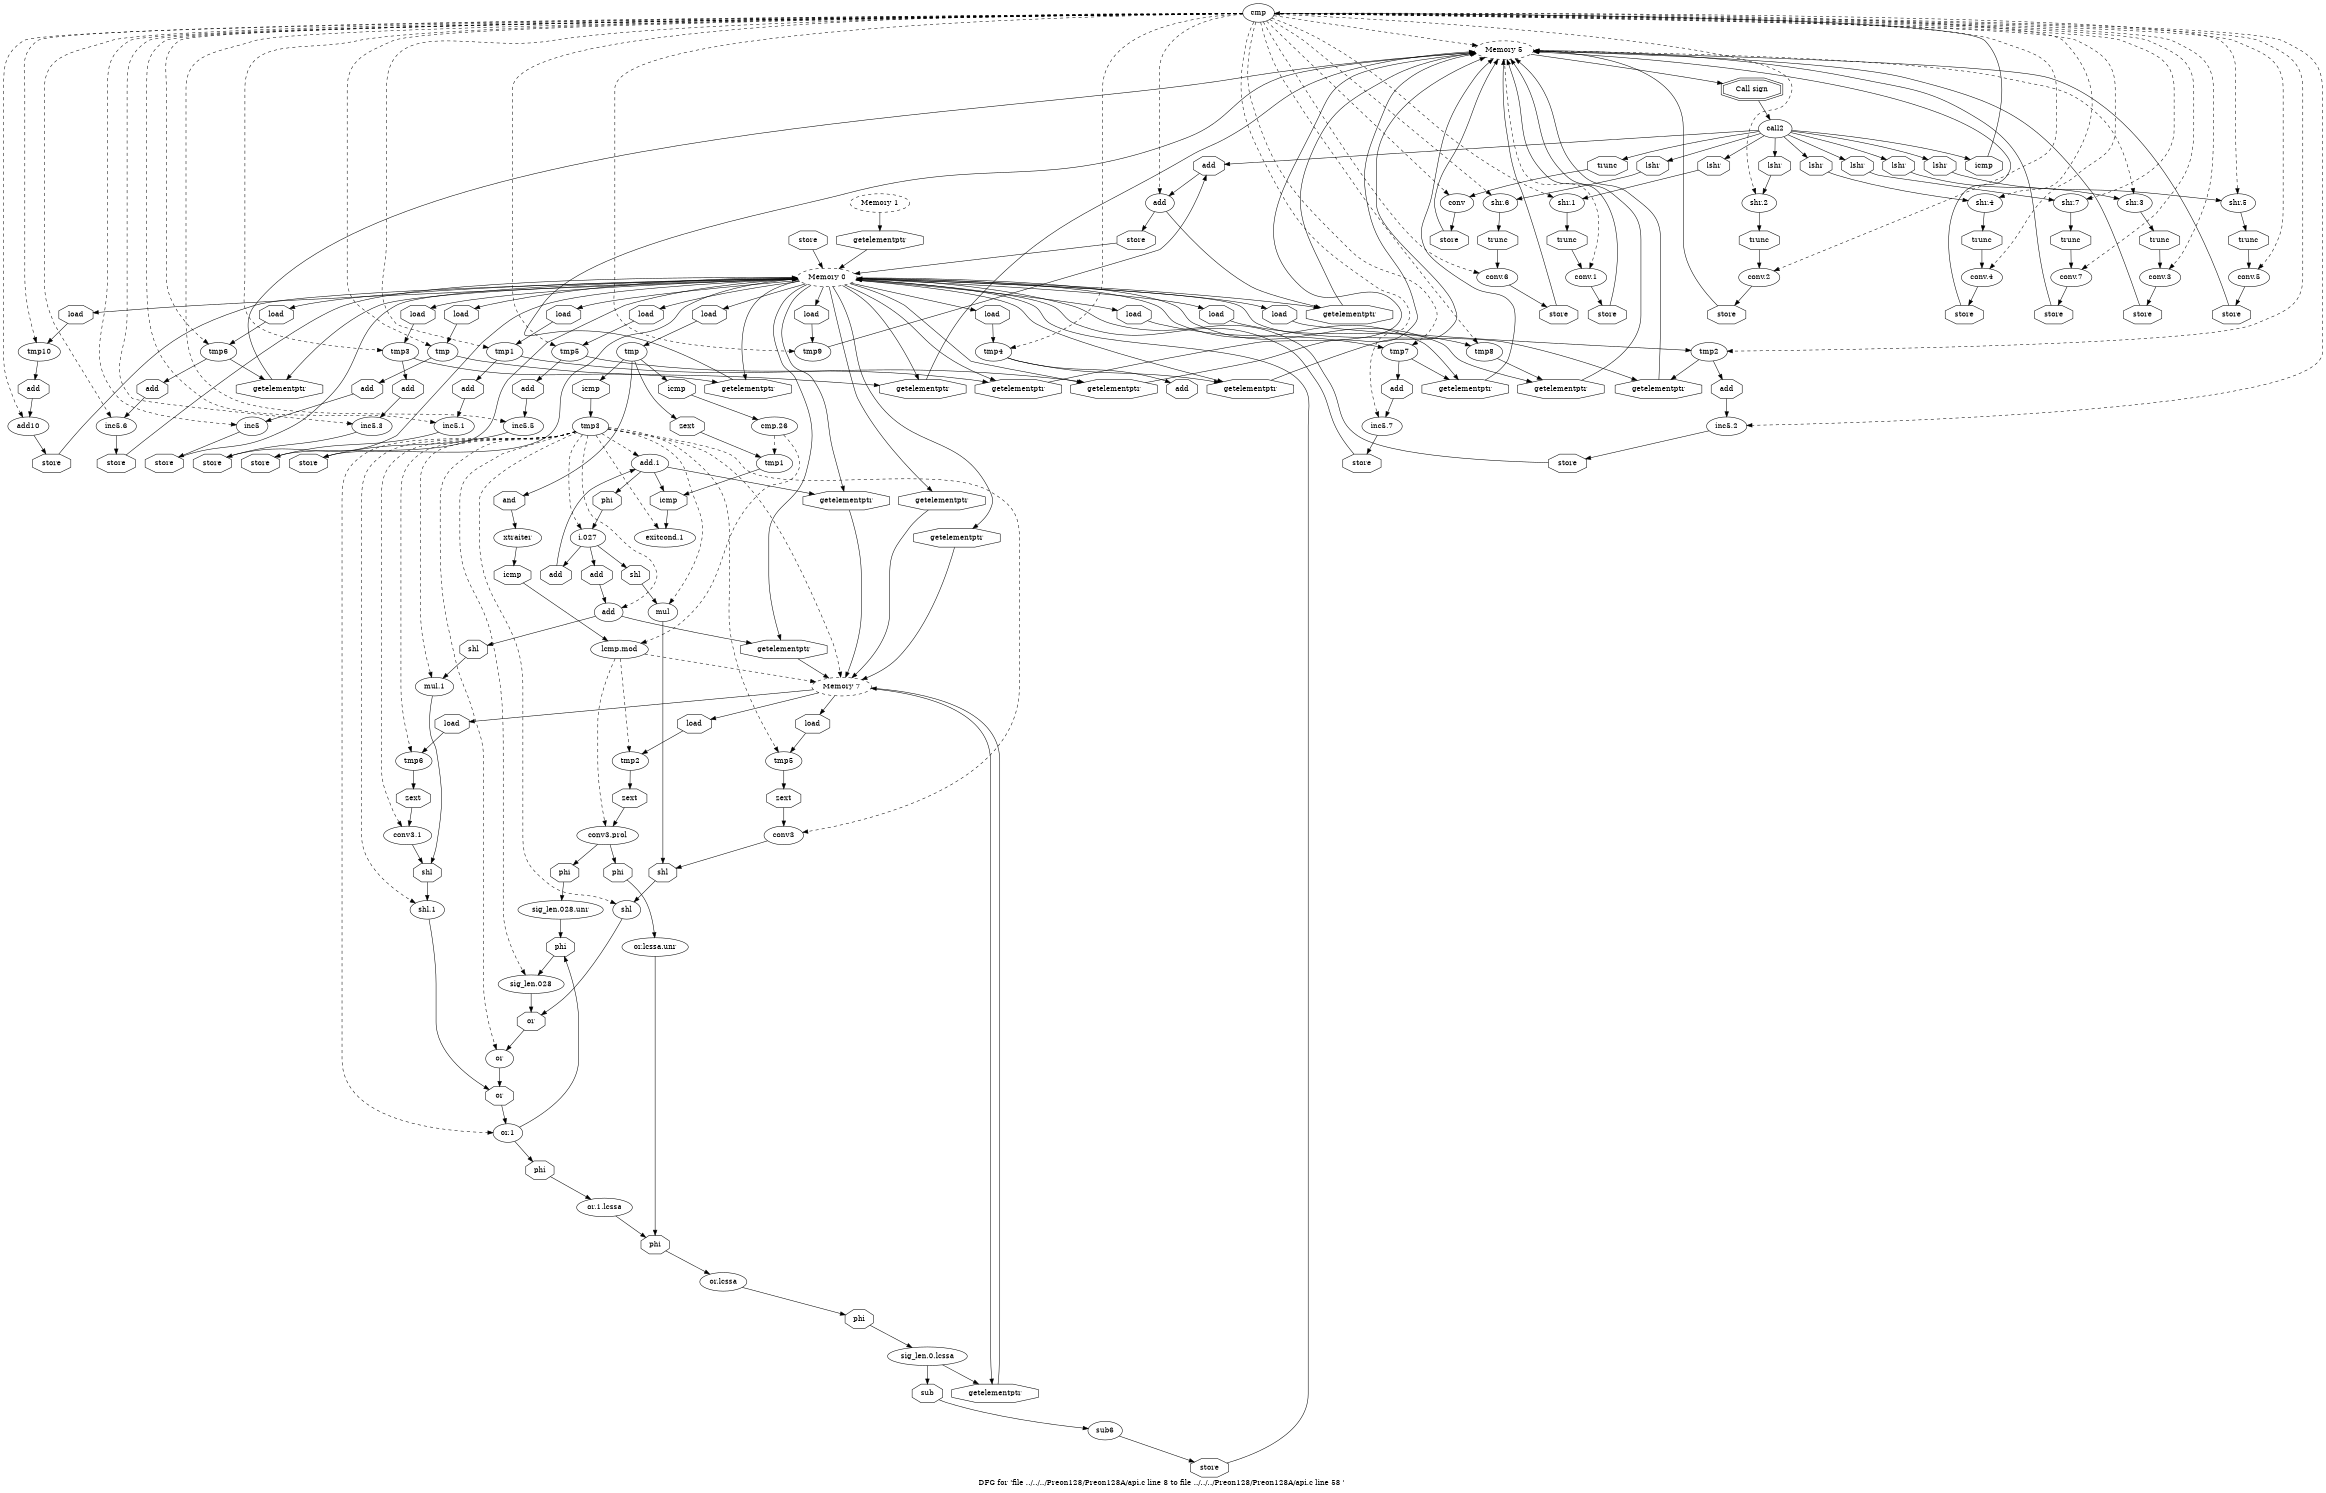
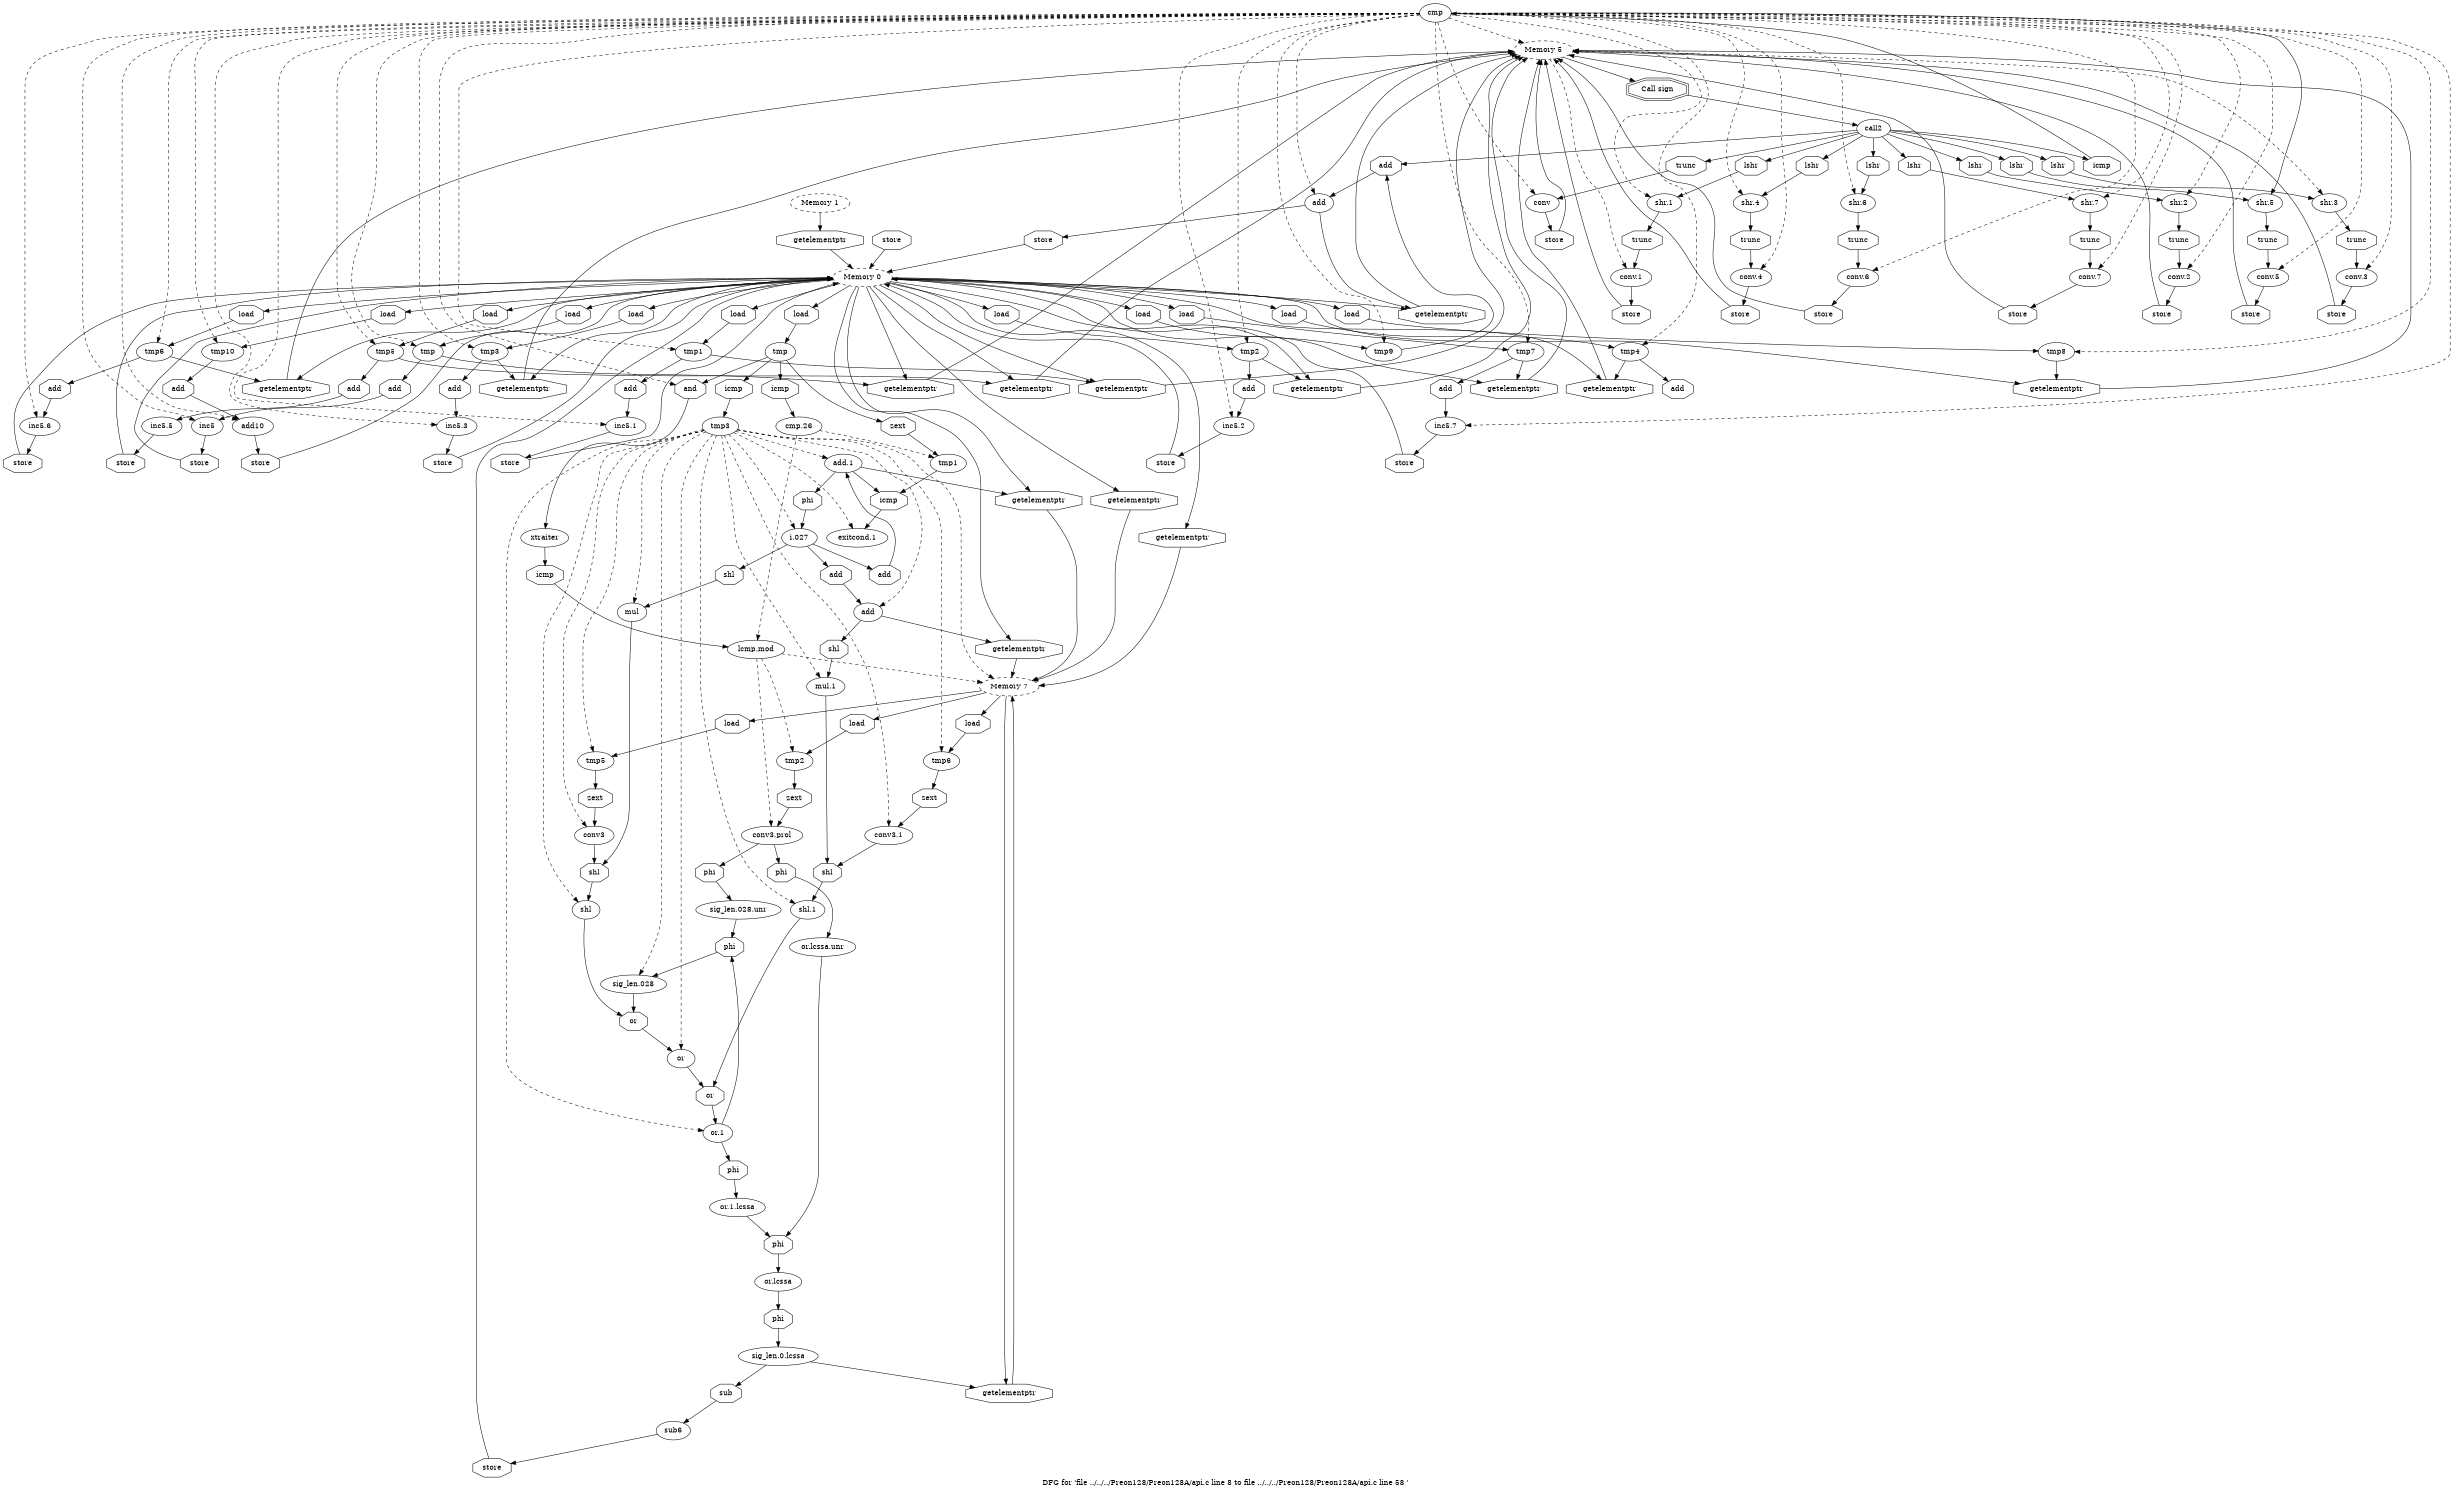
(1825, 17) -> (1946, 16)
(361, 32) -> (685, 30)
